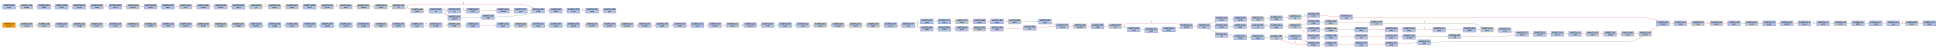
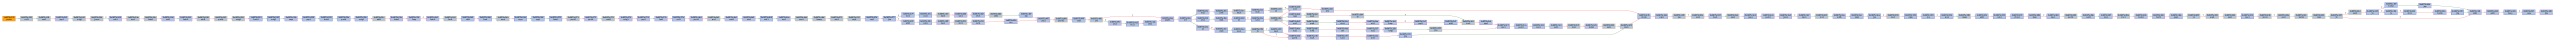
none -> (1928, 16)
